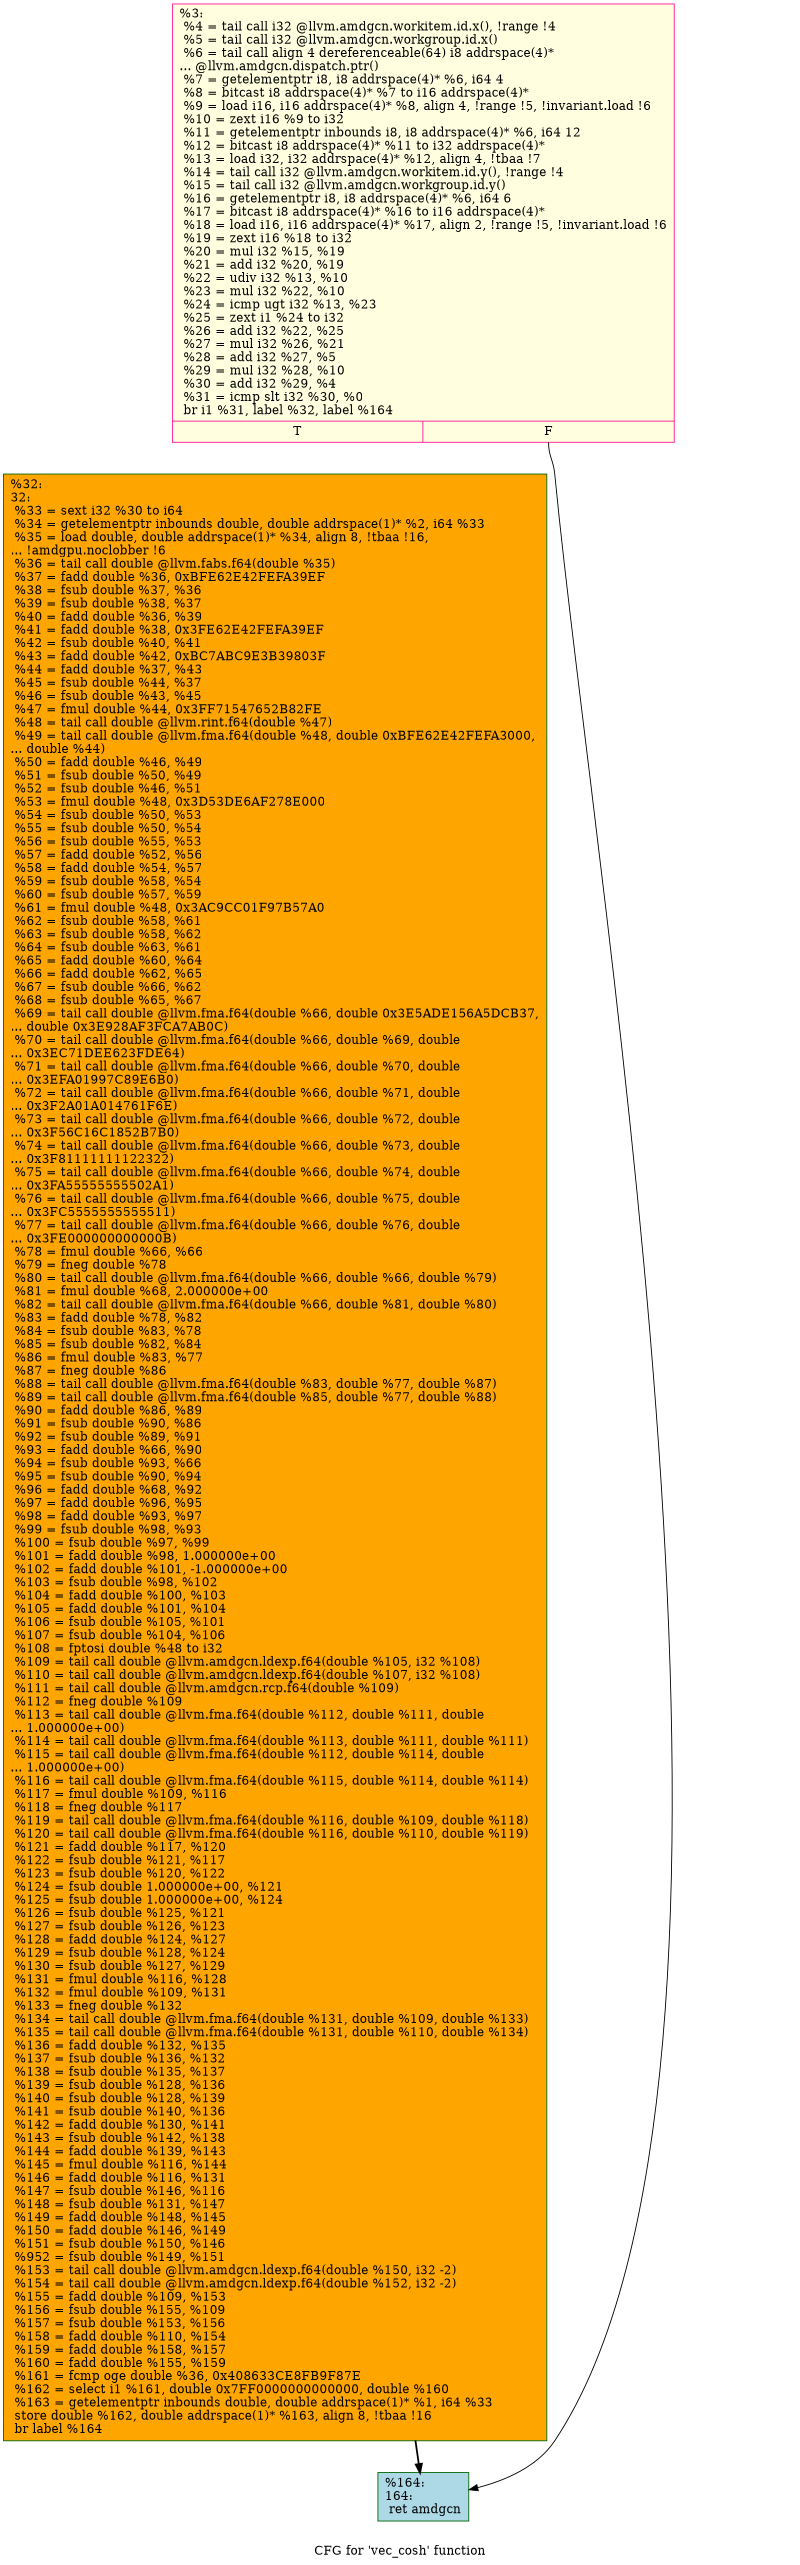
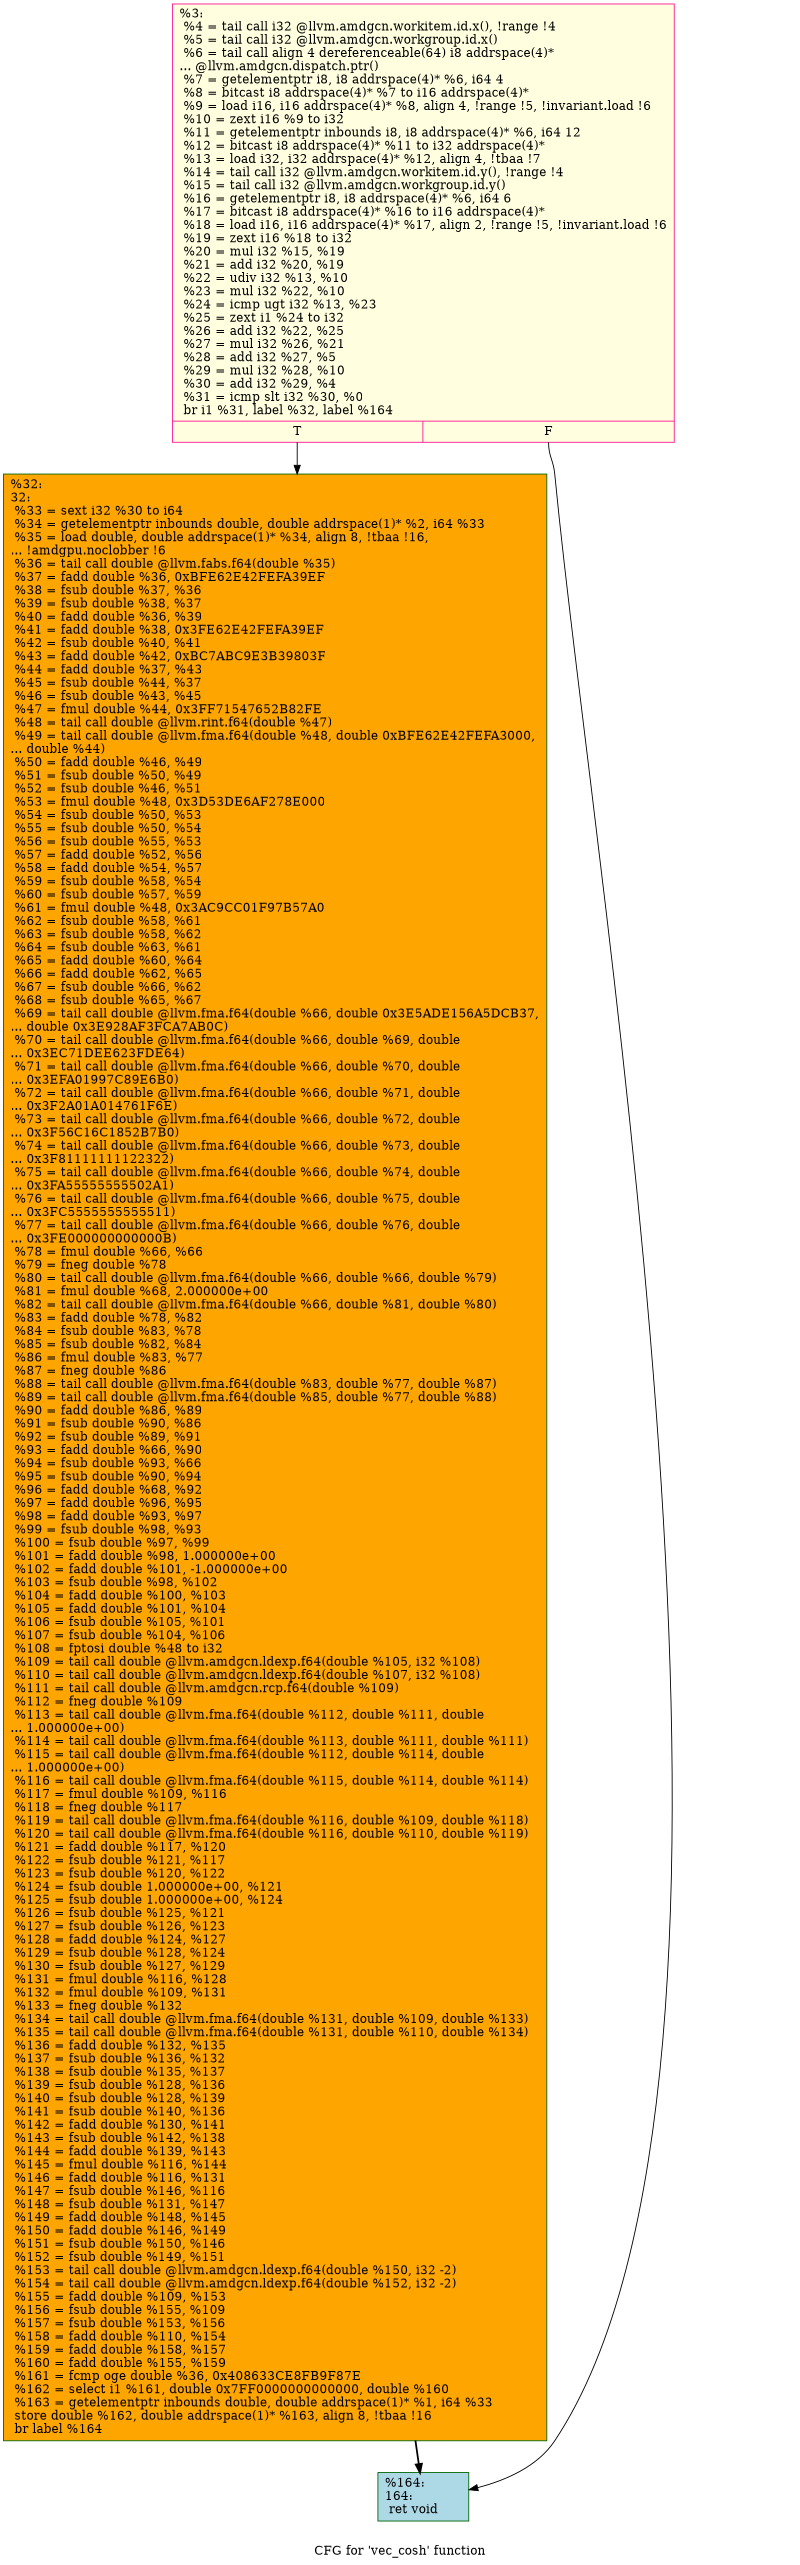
none -> (297, 454)
(118, 2257) -> (118, 2257)
(423, 2510) -> (412, 2510)
